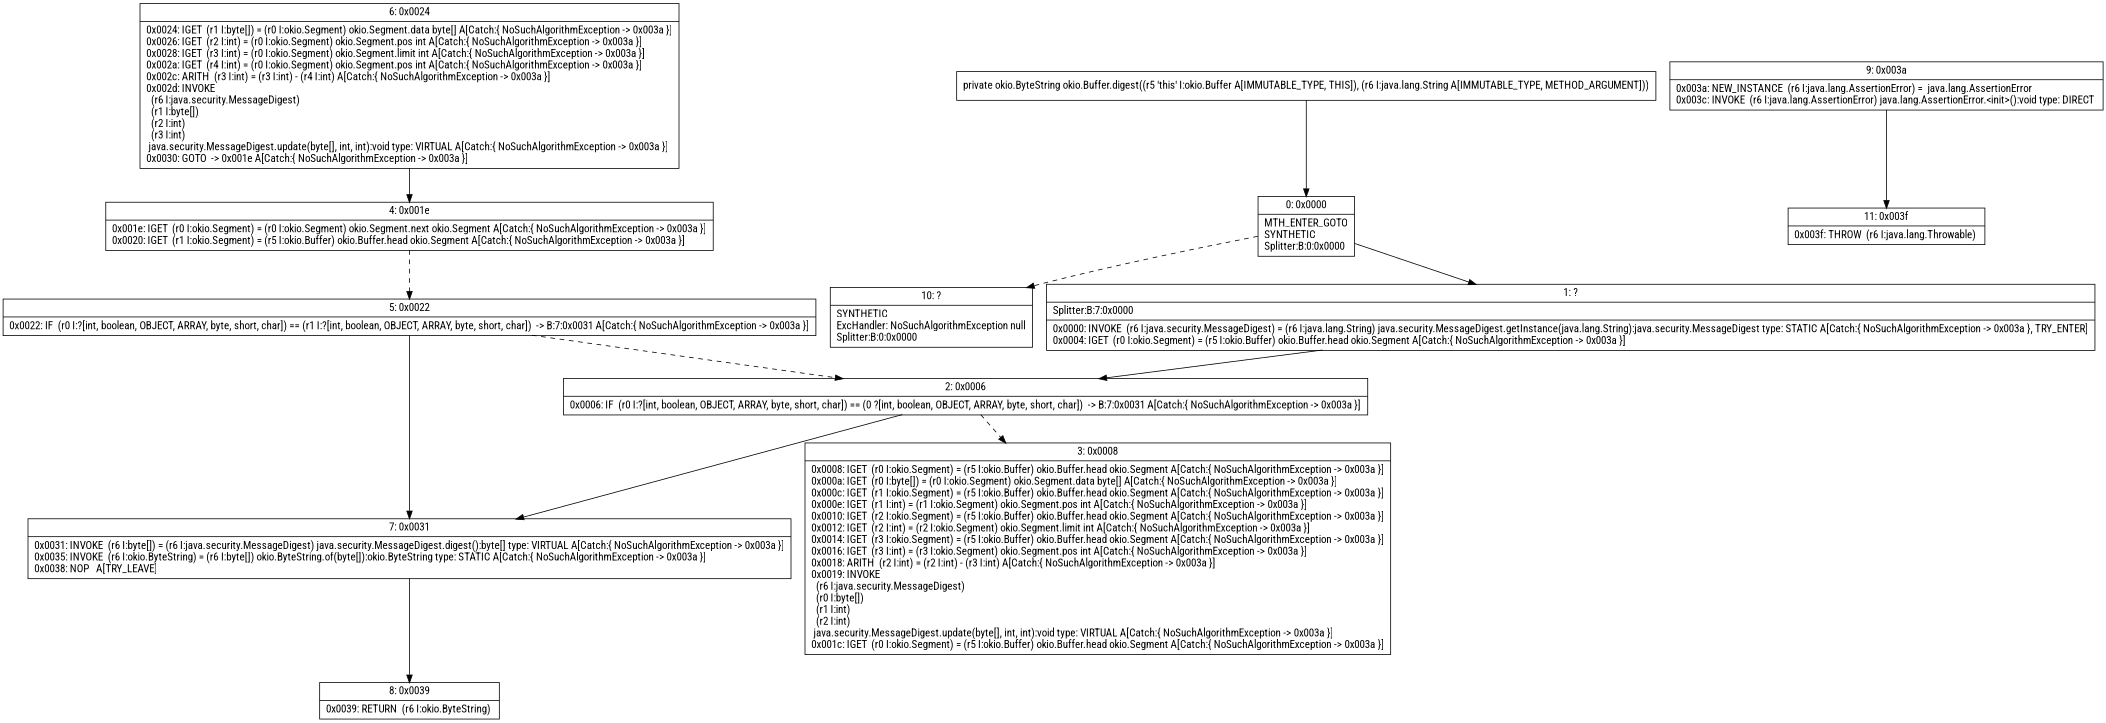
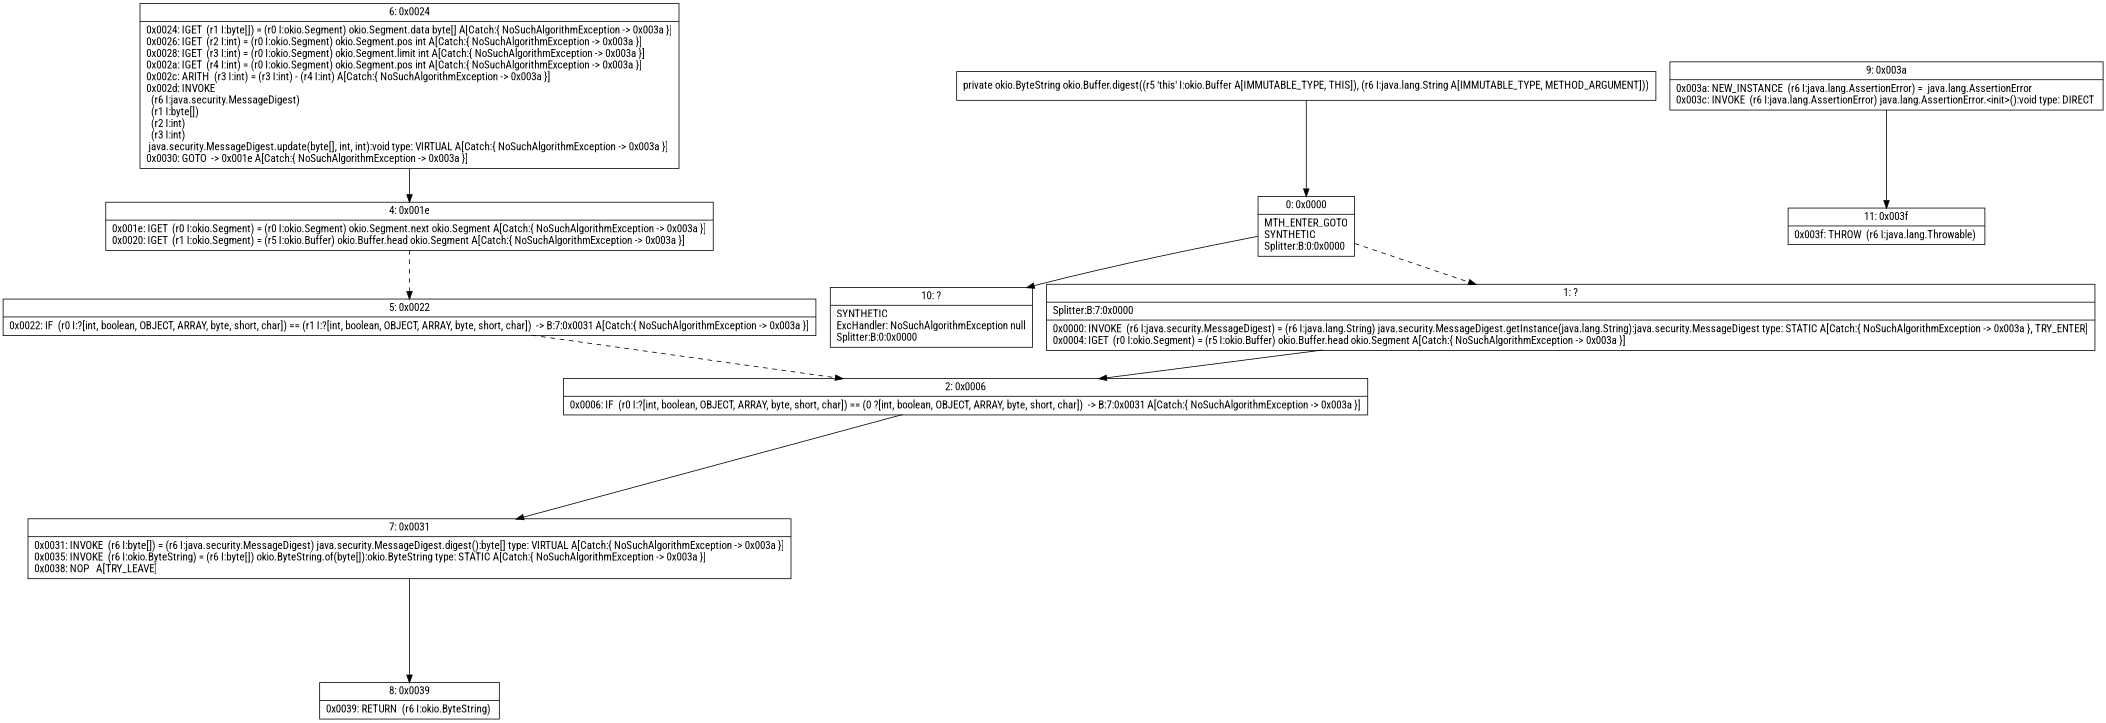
(1146, 259) -> (1146, 259)
(1412, 263) -> (1412, 263)
(410, 423) -> none
(1098, 549) -> none
